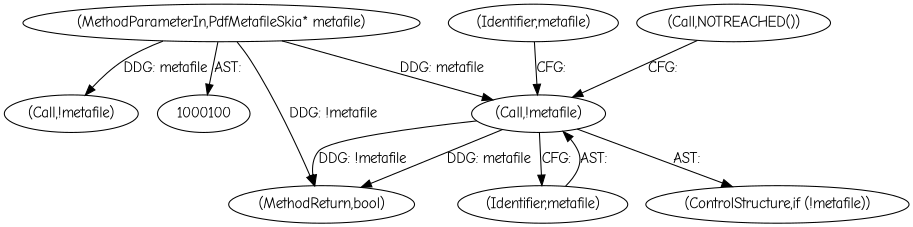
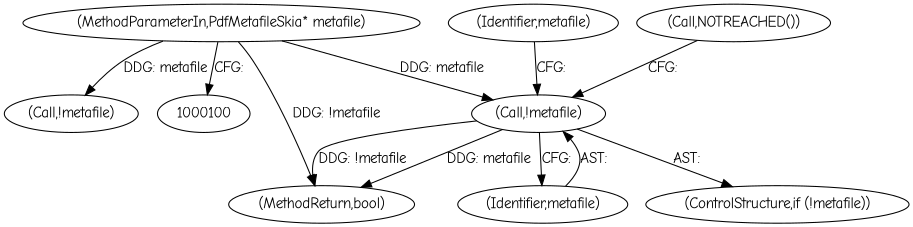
(230, 68) -> (231, 68)
